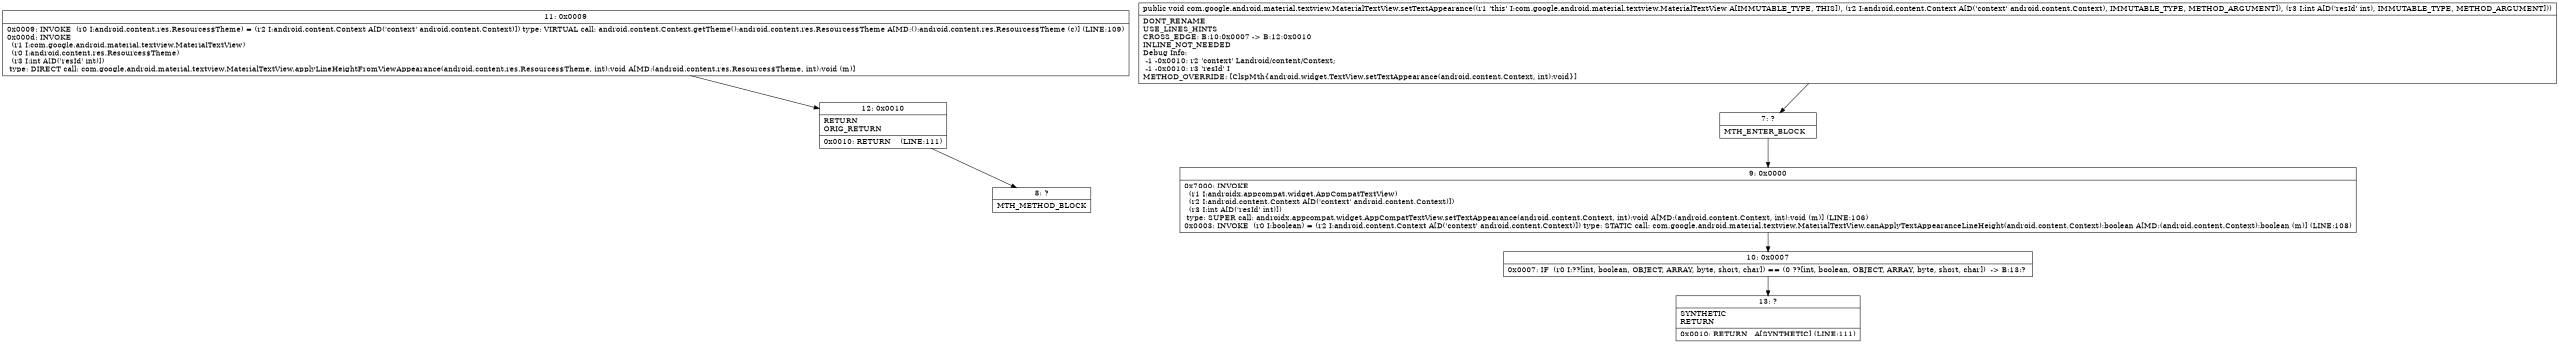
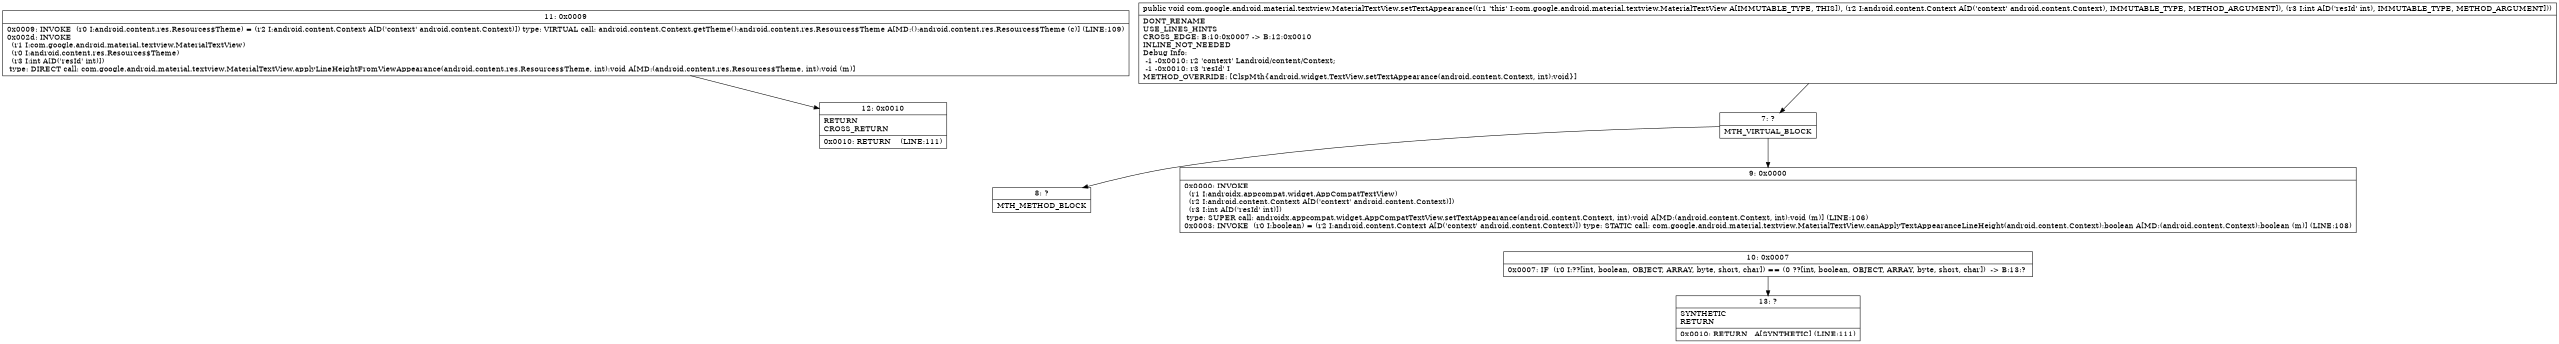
(42, 37) -> (42, 37)
(853, 129) -> (856, 129)
(1765, 132) -> (1768, 132)
(971, 167) -> (1402, 142)
(1219, 186) -> (1219, 186)
(1768, 240) -> none
